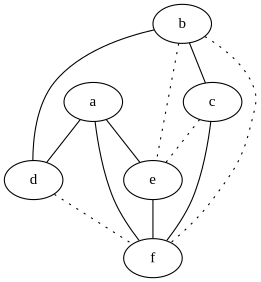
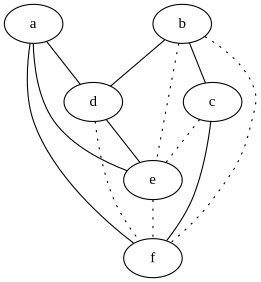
none -> (123, 141)
(153, 219) -> (153, 219)
